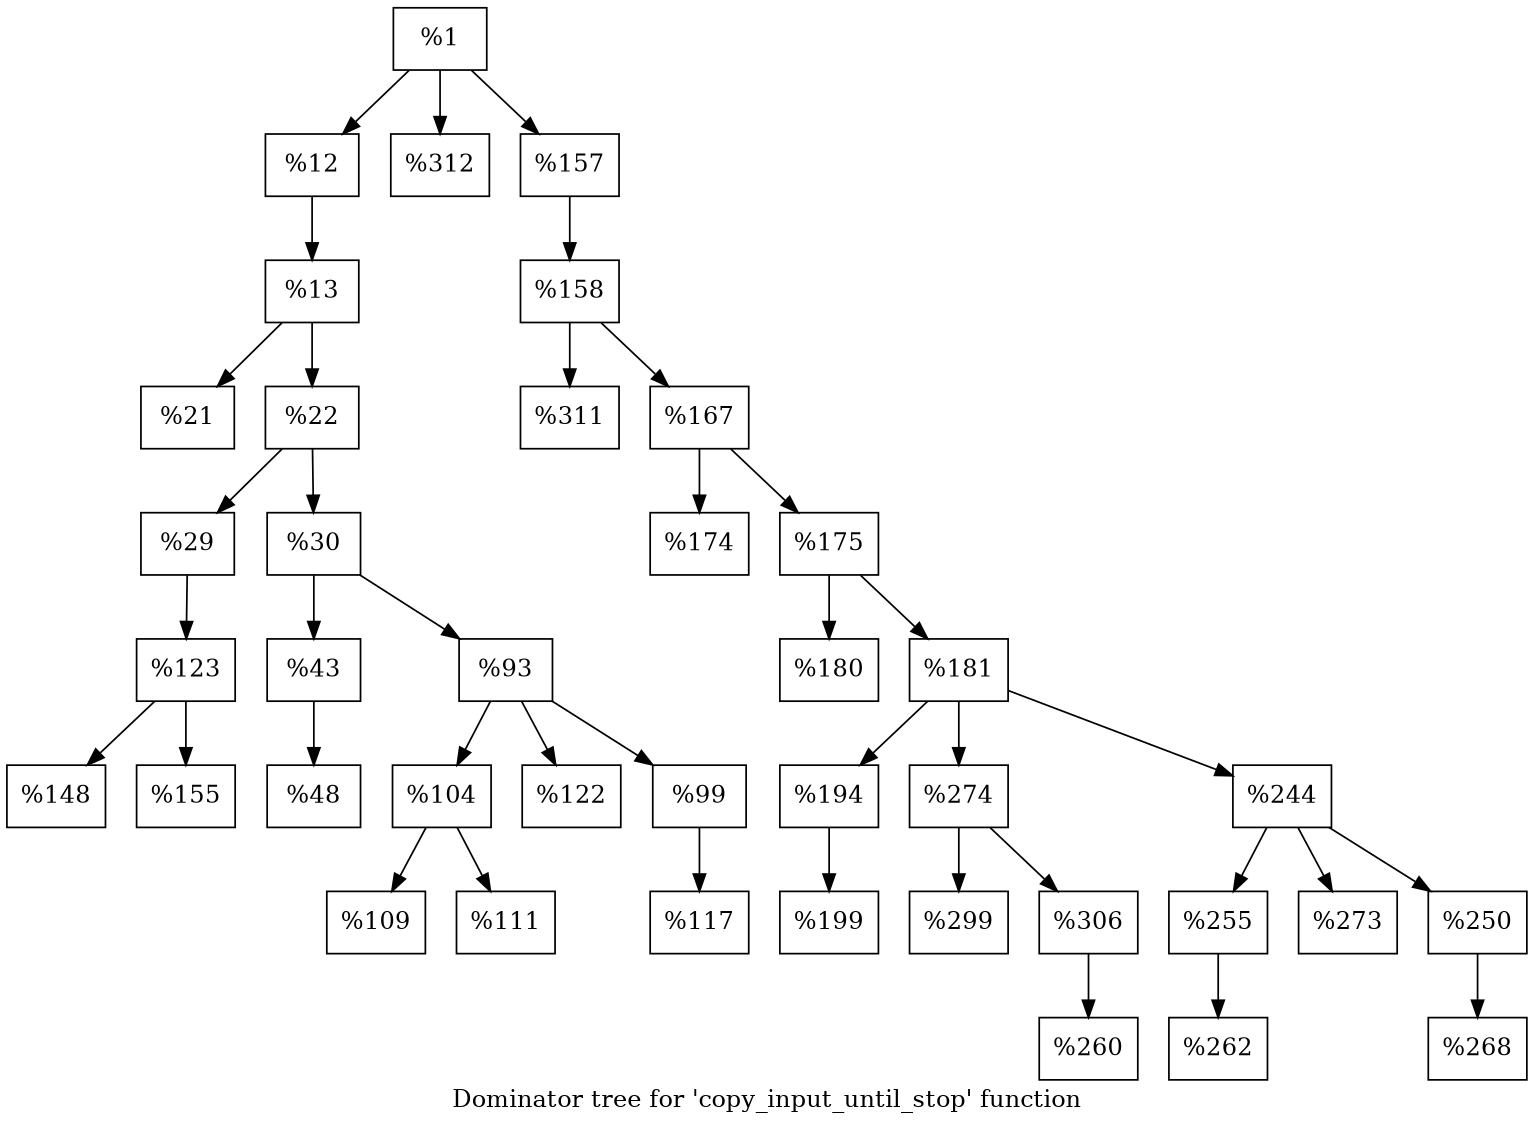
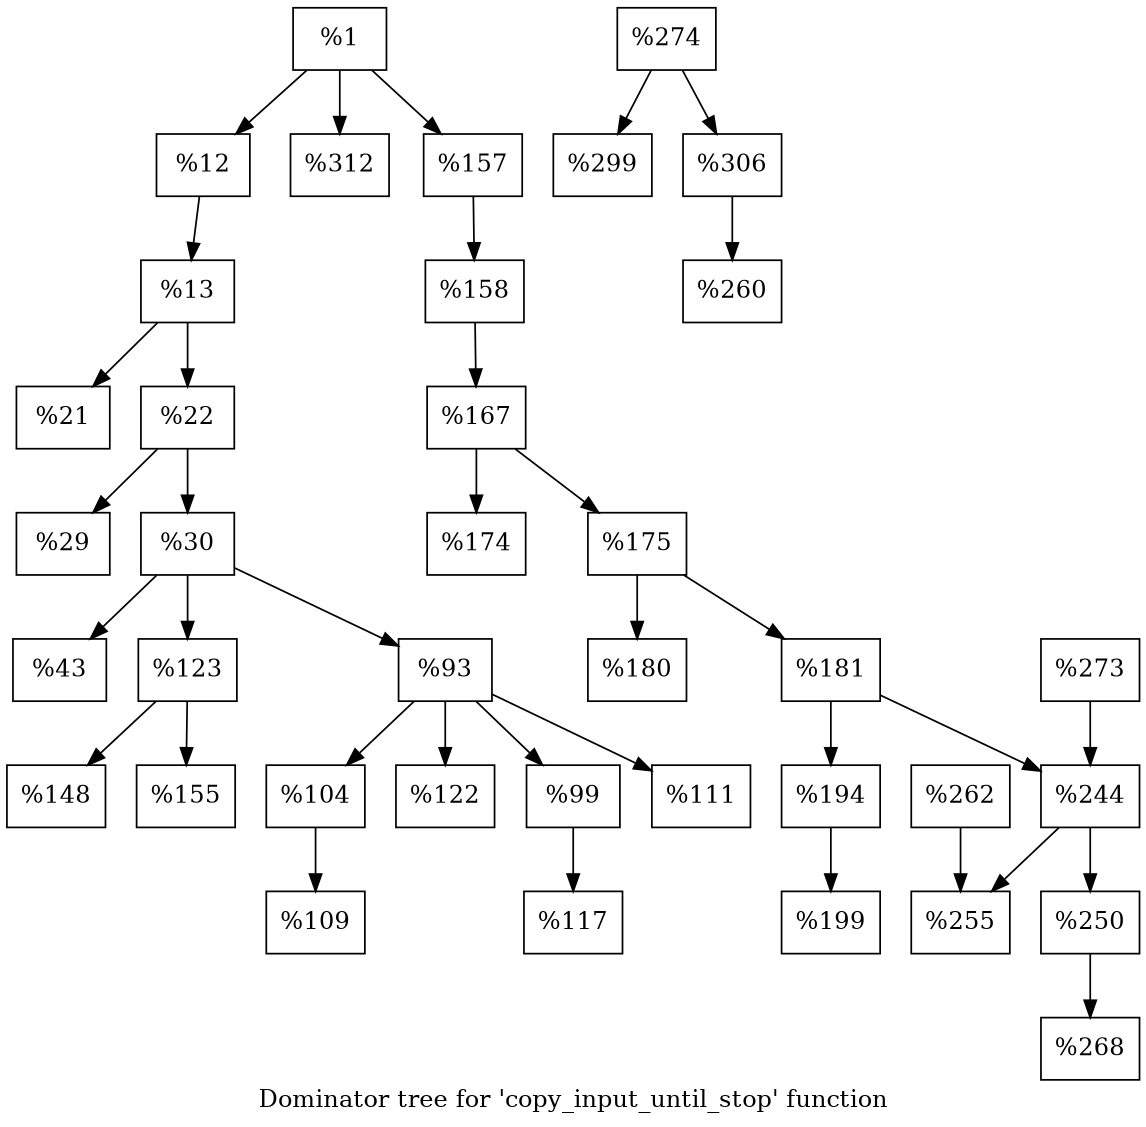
(570, 418) -> none
(187, 598) -> (188, 598)
(959, 725) -> none
(314, 796) -> none
(470, 852) -> (564, 729)
(1311, 852) -> (1090, 725)
(1218, 977) -> (961, 851)
